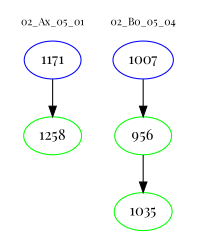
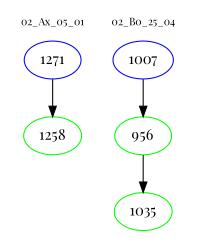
(144, 23) -> (144, 23)
(53, 60) -> (53, 60)
